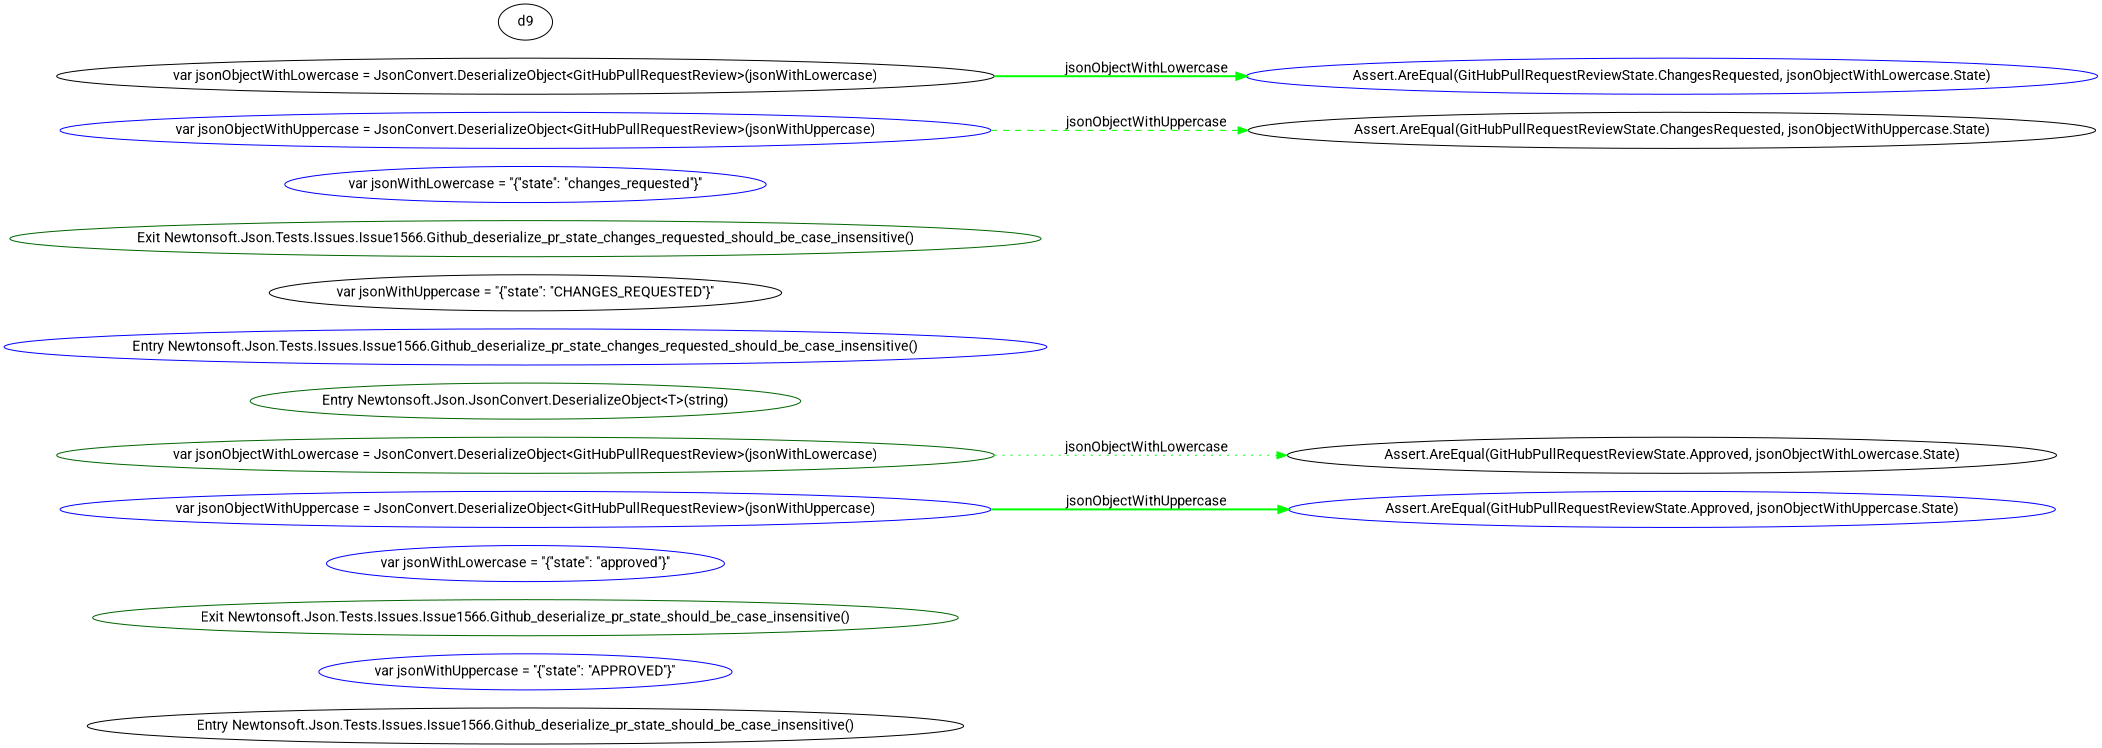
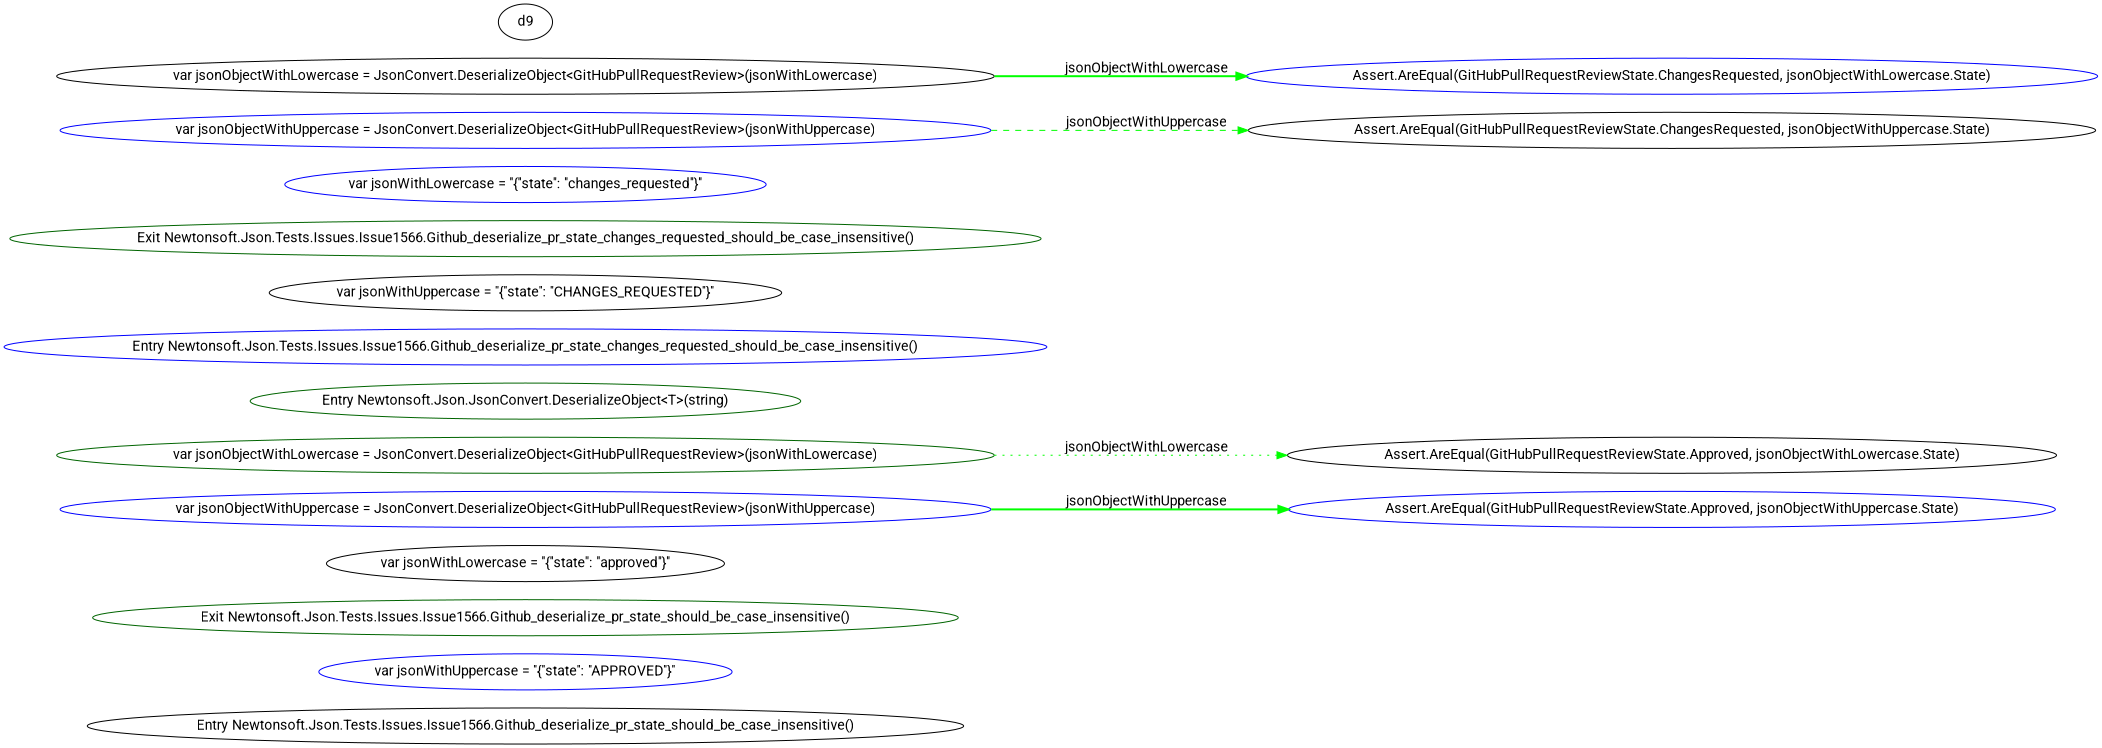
(525, 564) -> (525, 564)
